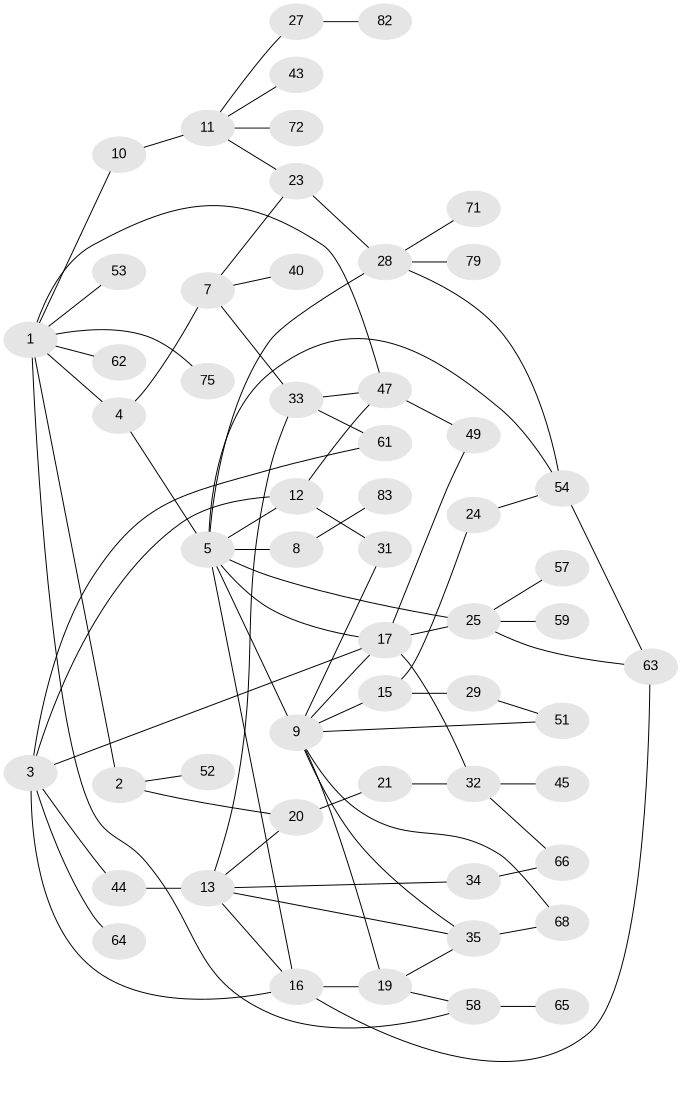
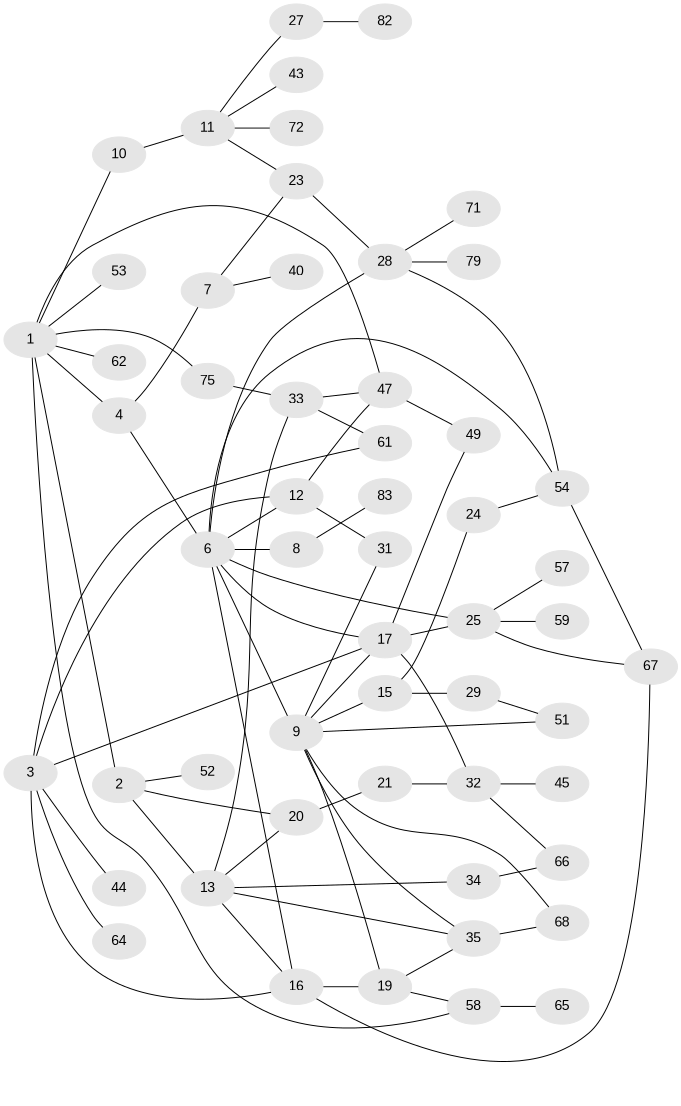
(252, 345) -> (260, 392)
(208, 550) -> (208, 550)
(651, 667) -> (651, 667)
(158, 888) -> (163, 837)
